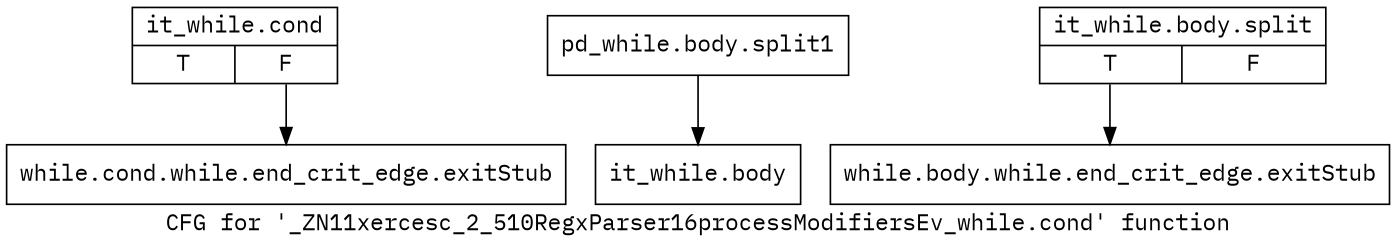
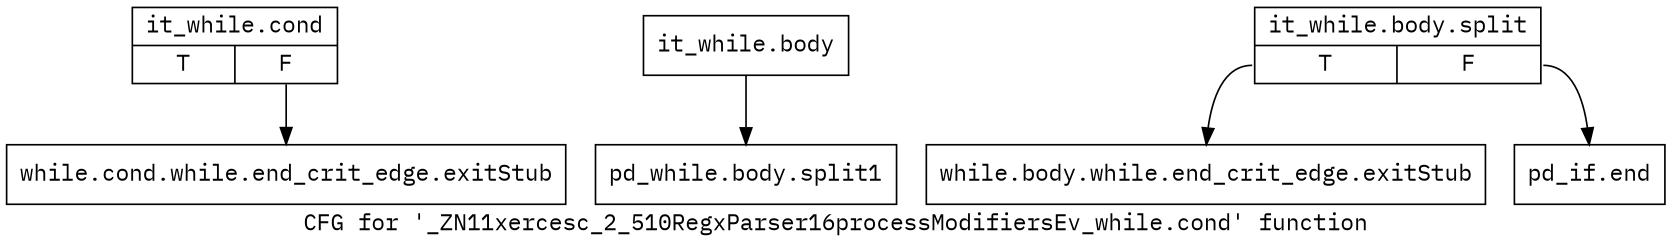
(698, 102) -> (746, 102)
none -> (1590, 175)
